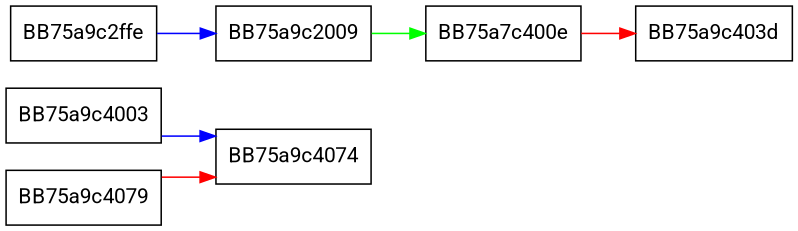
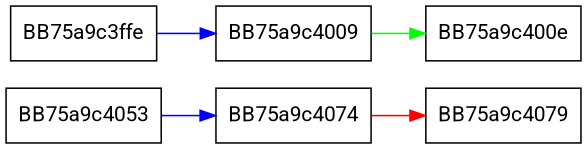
(84, 33) -> (84, 33)
(294, 33) -> (294, 33)
(503, 33) -> (503, 33)
(714, 33) -> none
(84, 116) -> (84, 116)
(181, 177) -> (391, 116)
